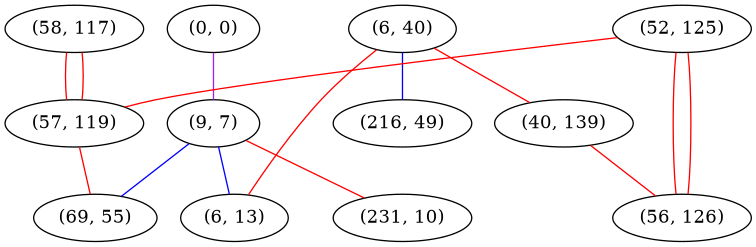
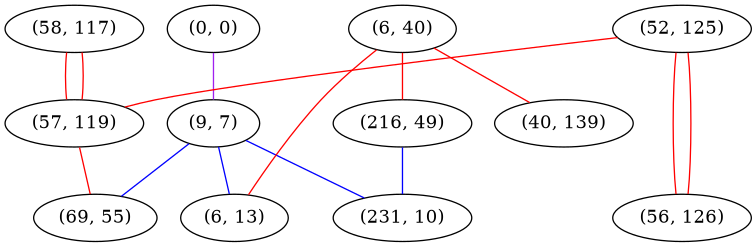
(402, 76) -> (402, 76)
(305, 169) -> (305, 169)
none -> (402, 171)
(623, 171) -> none
